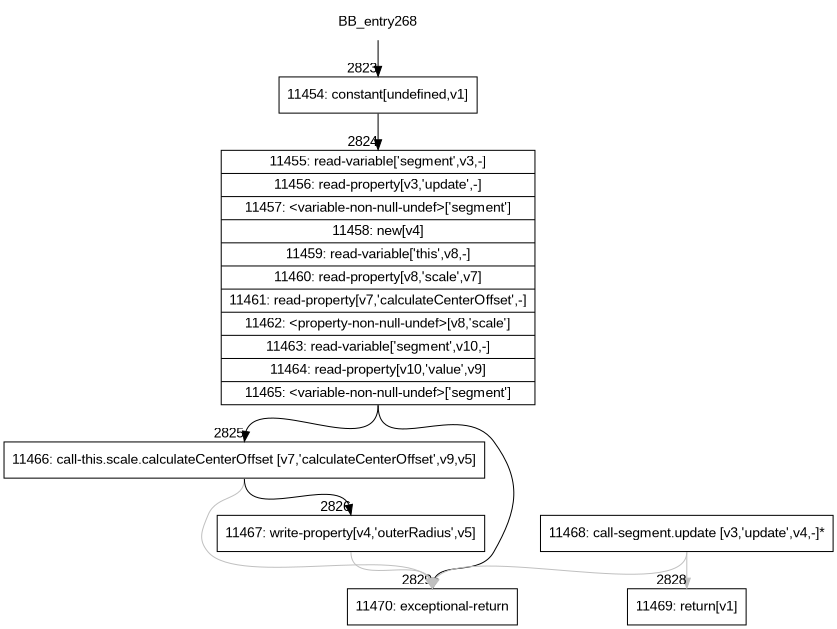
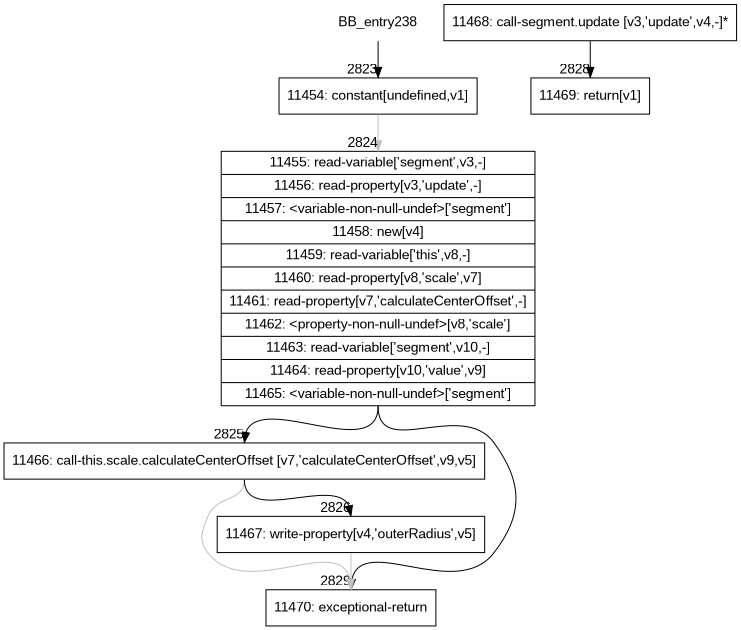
(378, 22) -> (378, 23)
(378, 127) -> (378, 128)
(687, 565) -> (590, 54)
(564, 571) -> none
